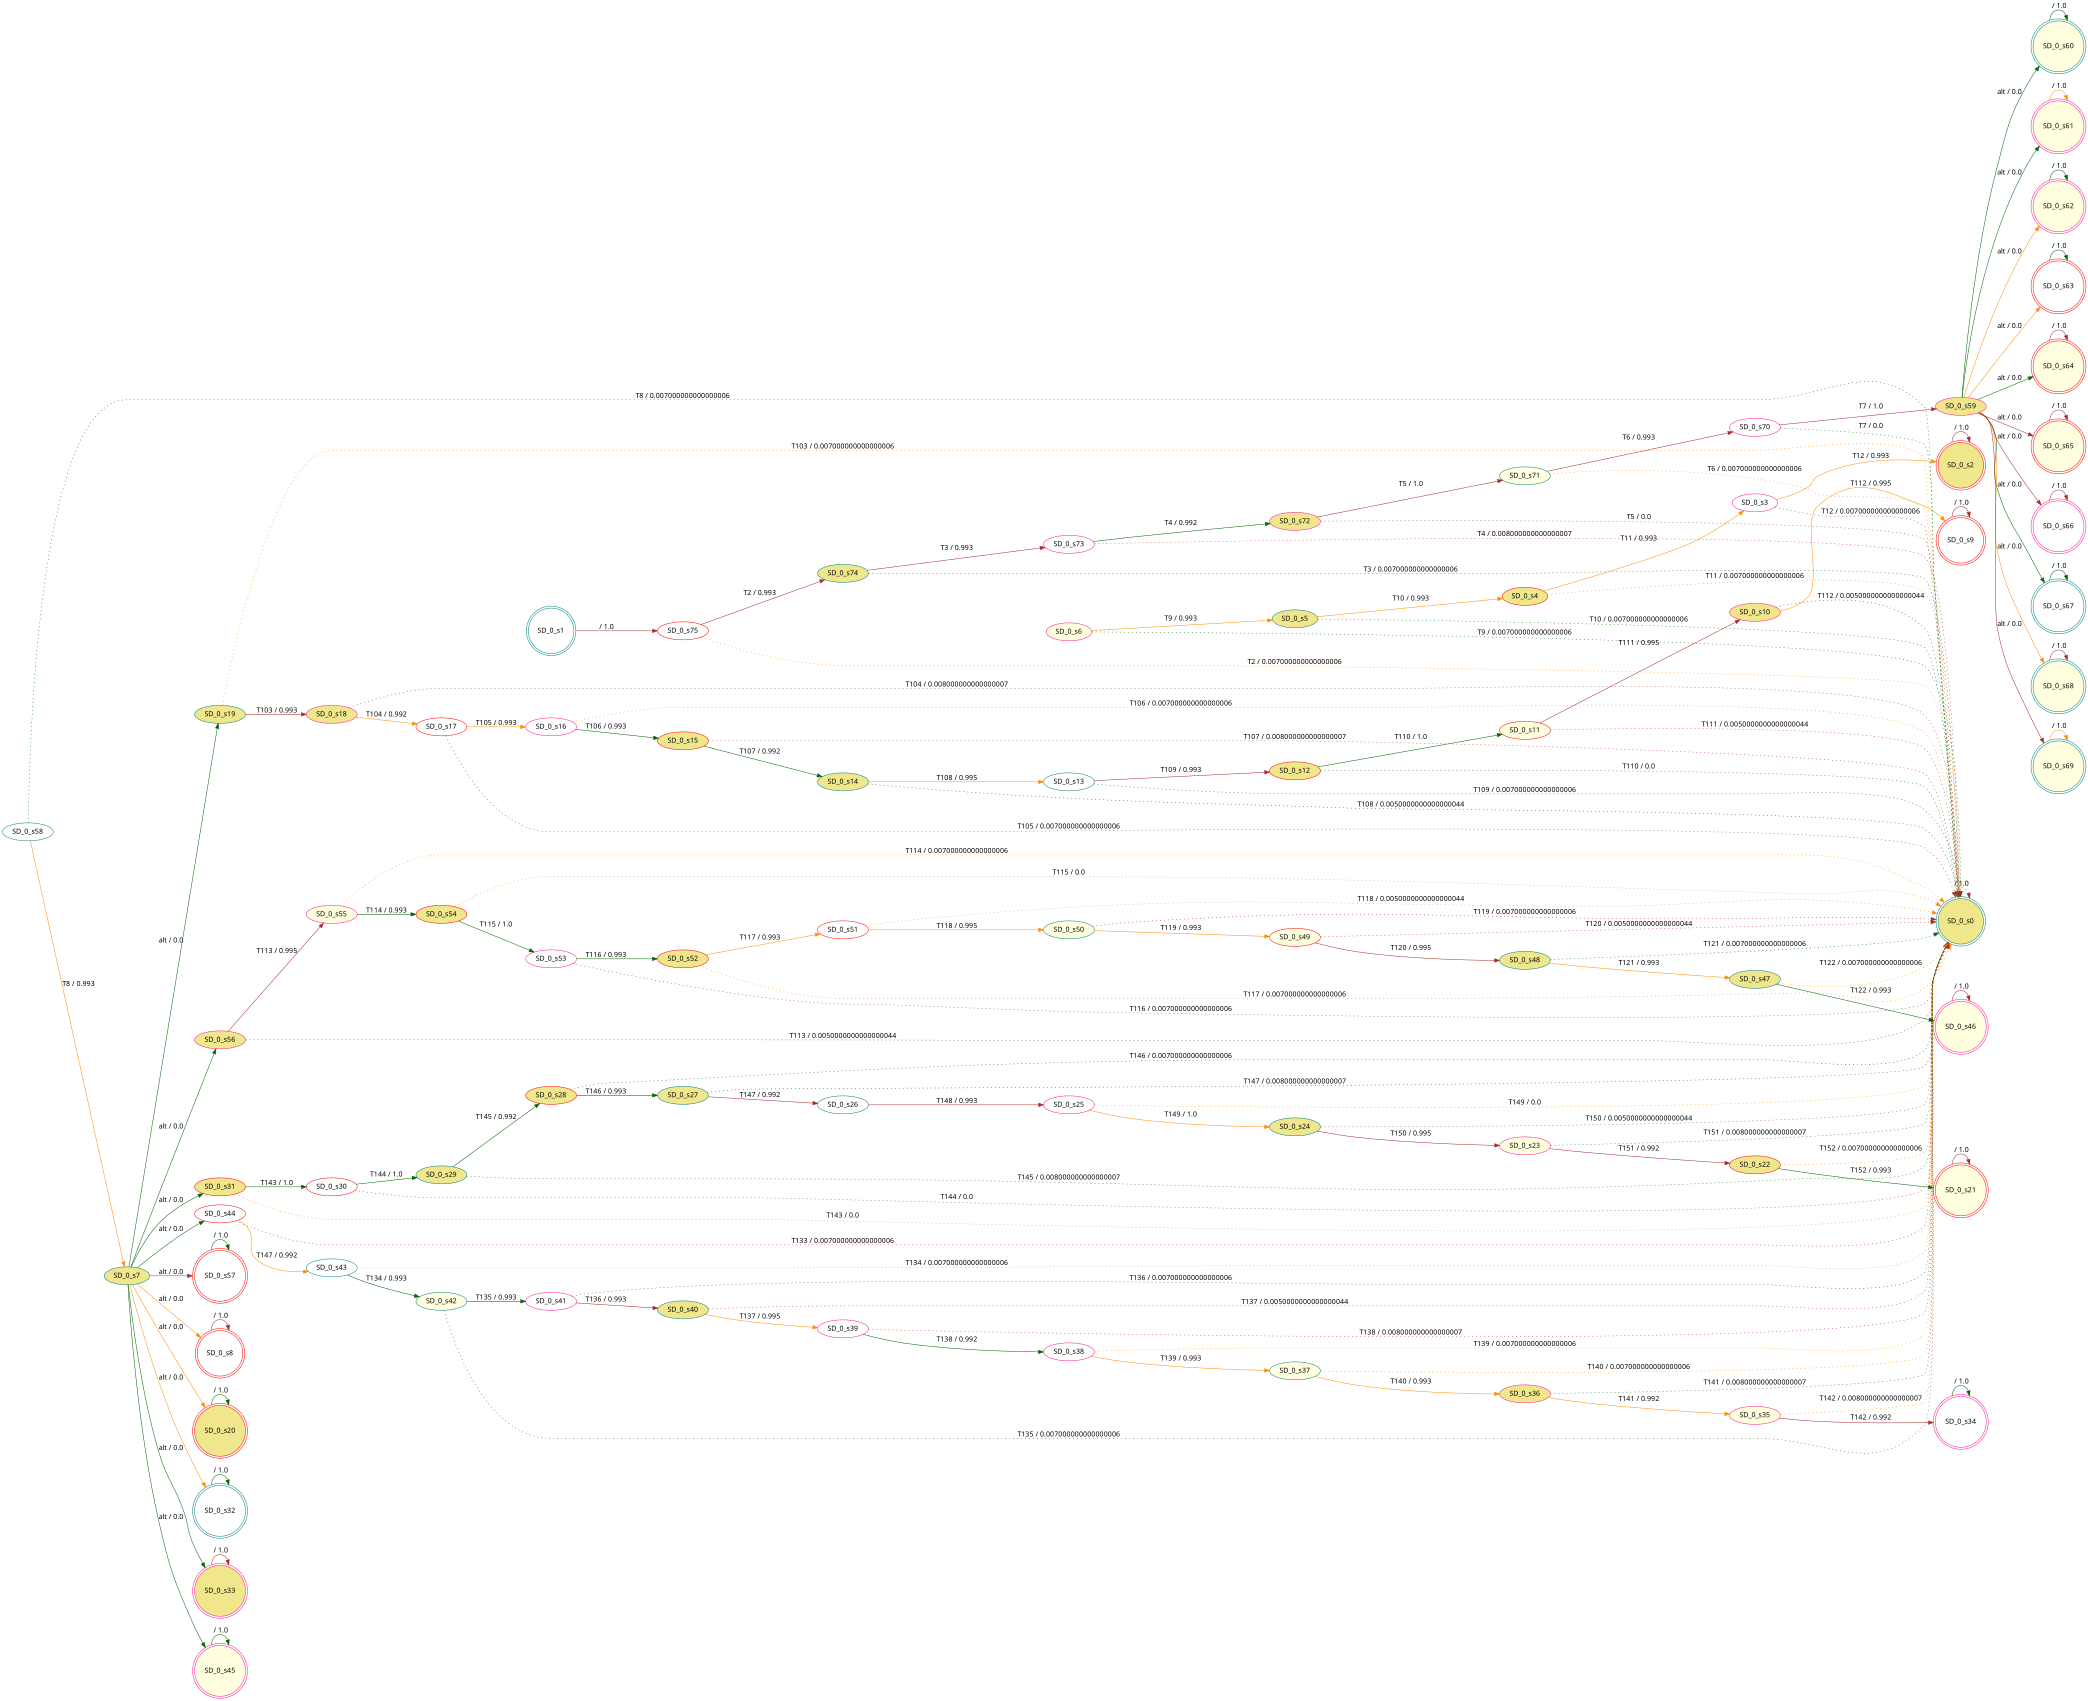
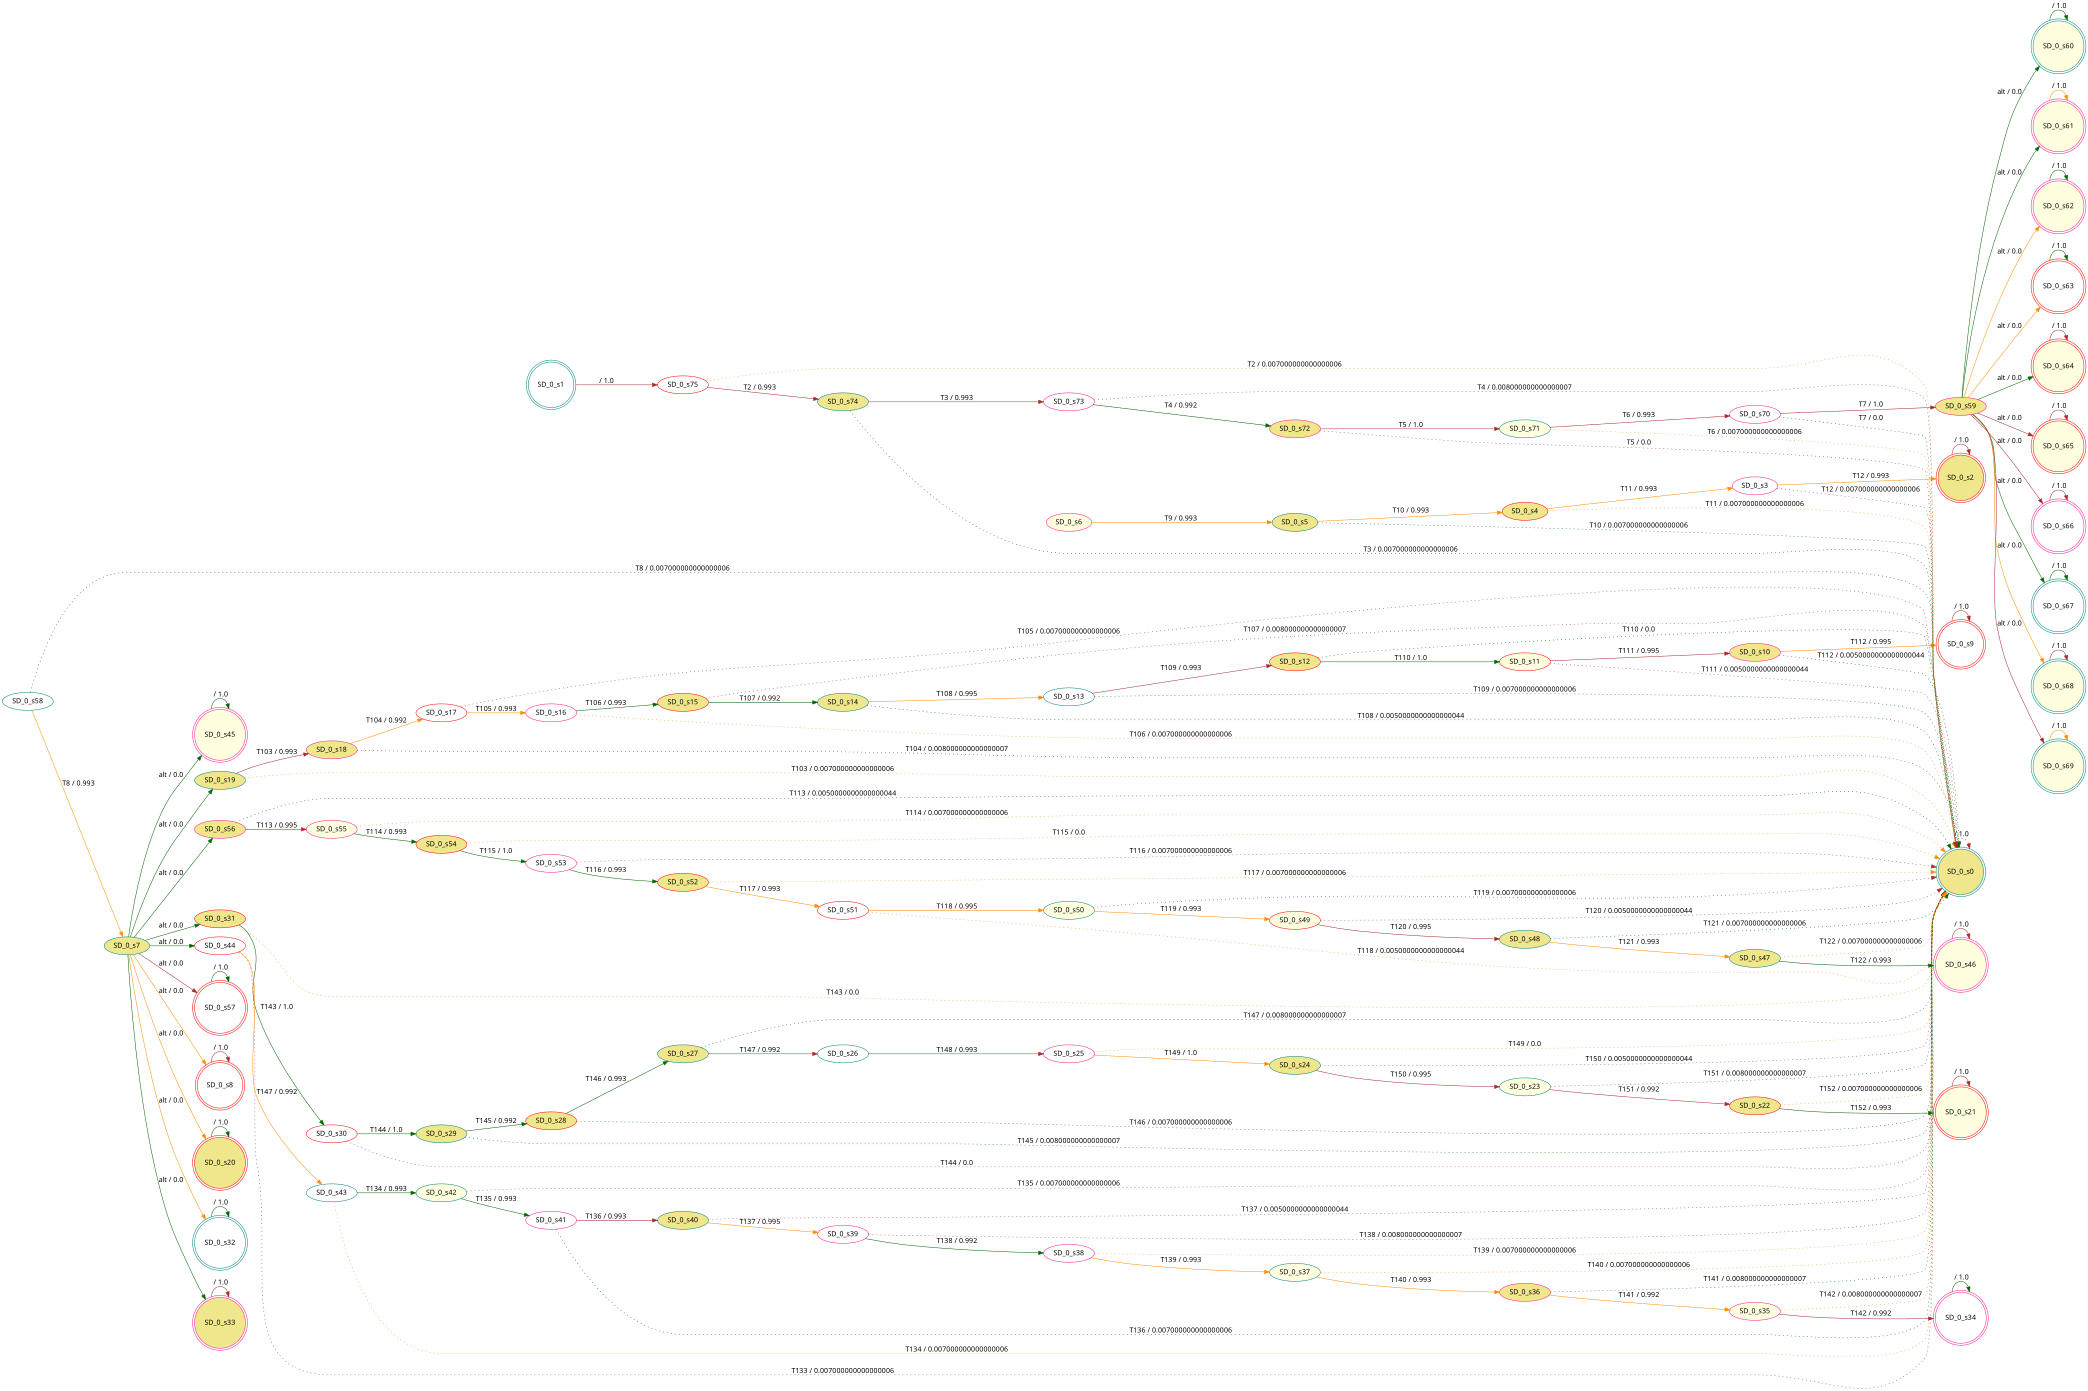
(1624, 641) -> none
(1525, 1146) -> (1525, 1087)
